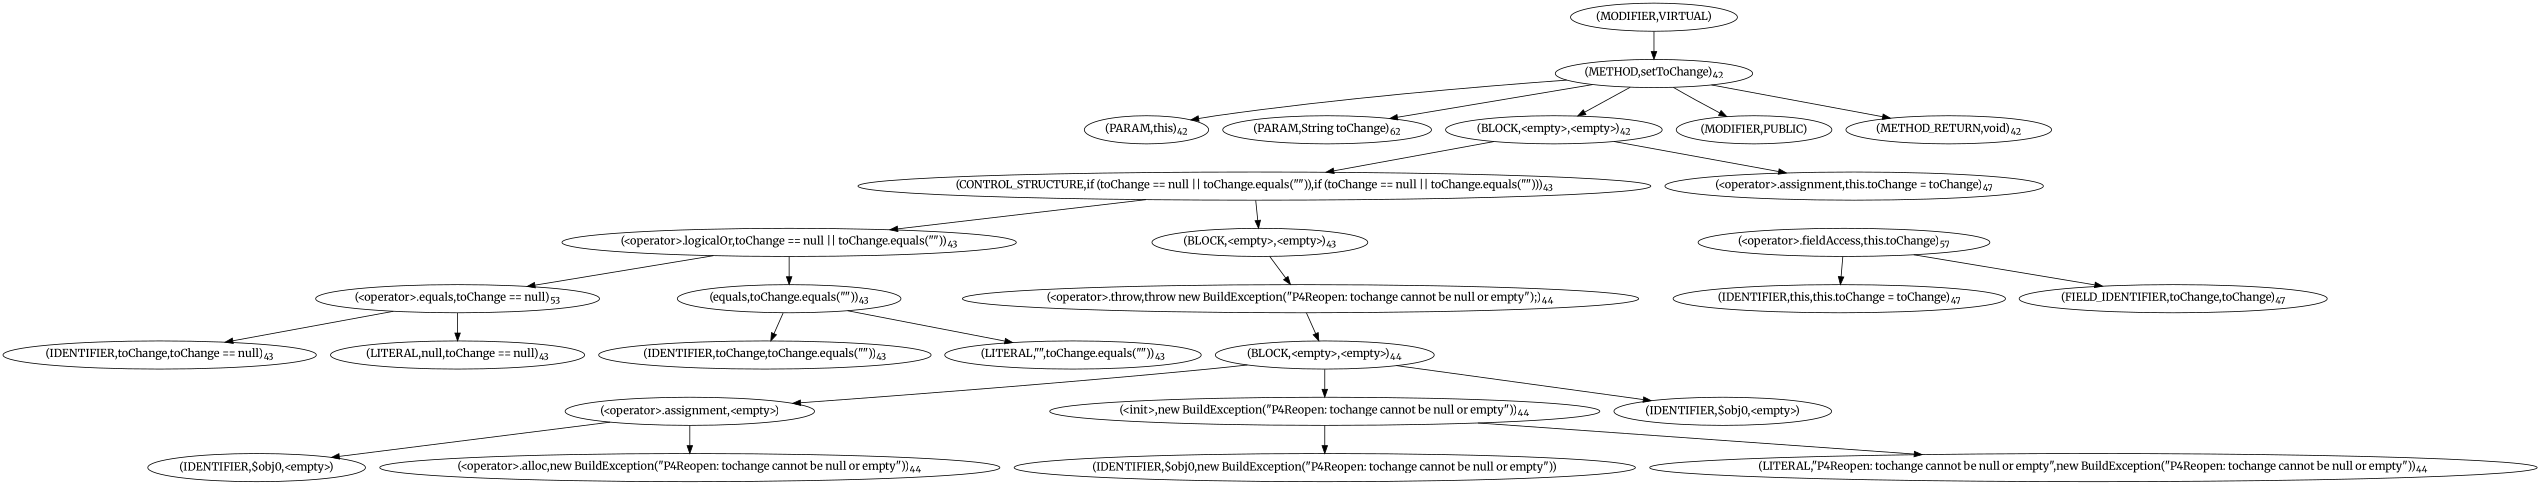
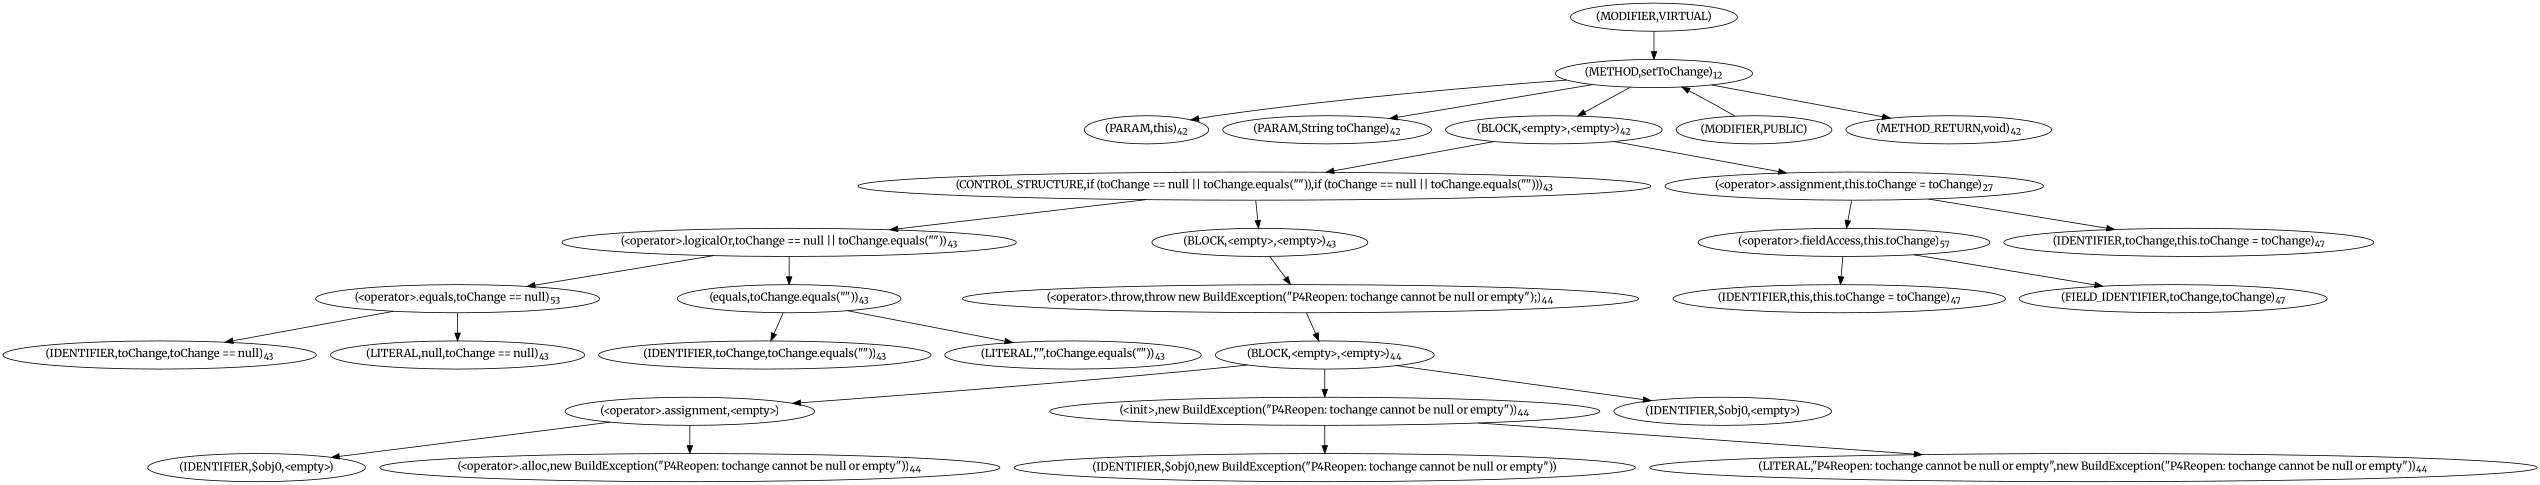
(1718, 72) -> (1718, 72)
(1696, 100) -> (1712, 103)
(1396, 129) -> (1396, 129)
(1988, 185) -> (1988, 185)
none -> (1850, 210)
none -> (2189, 242)
